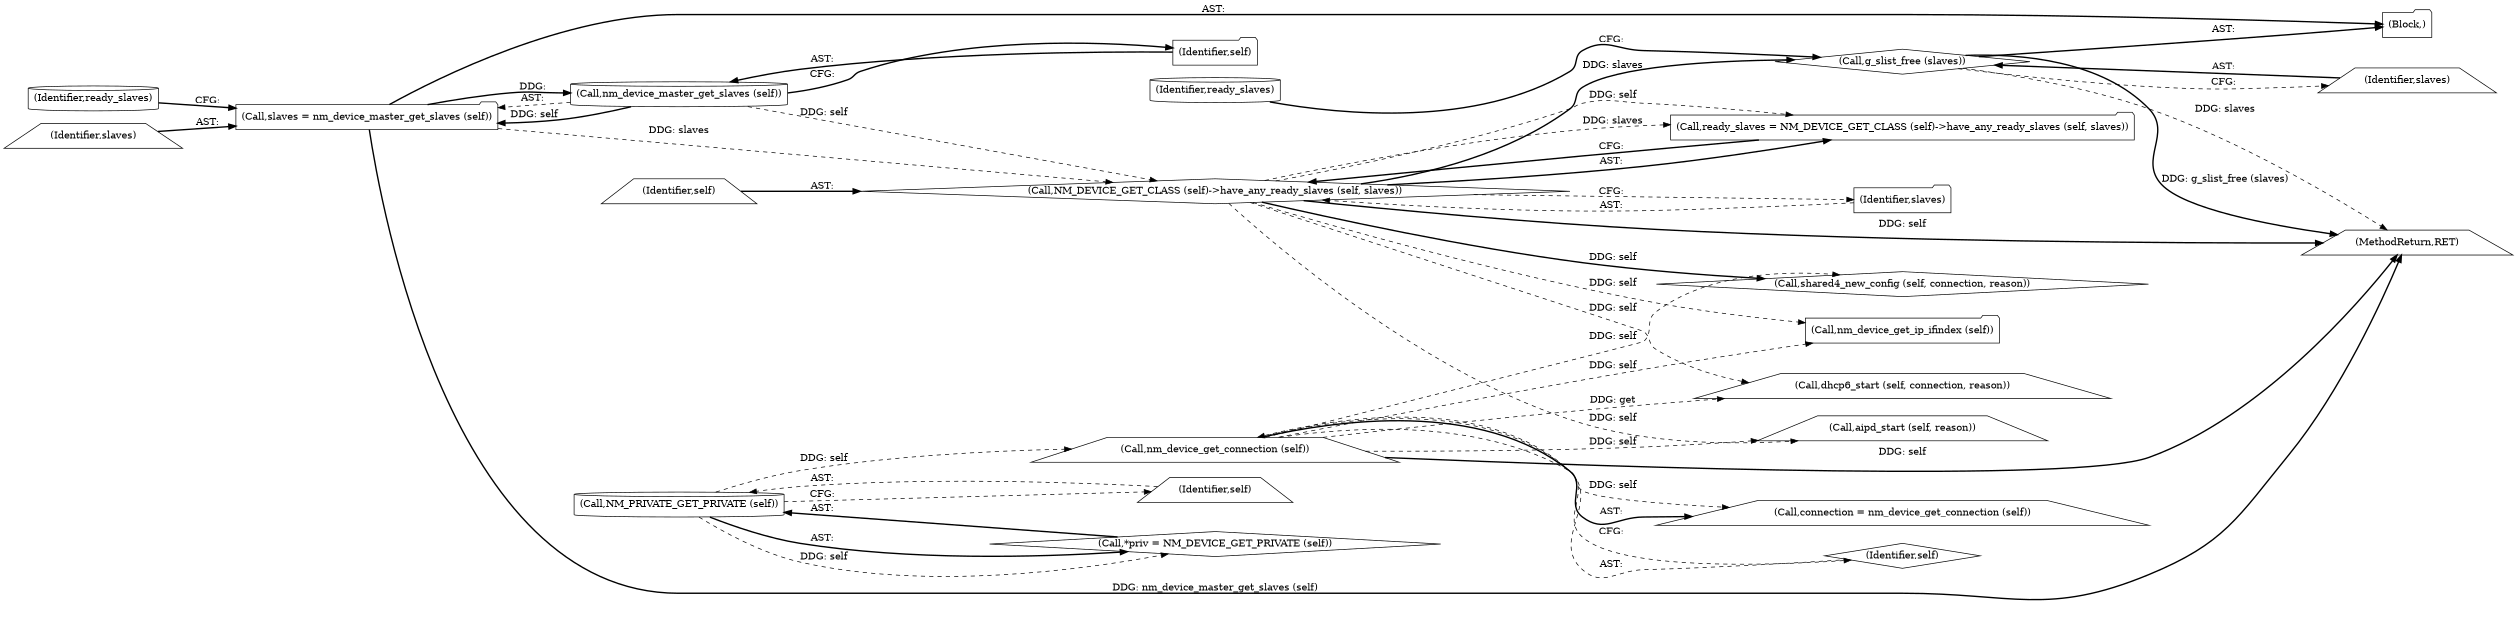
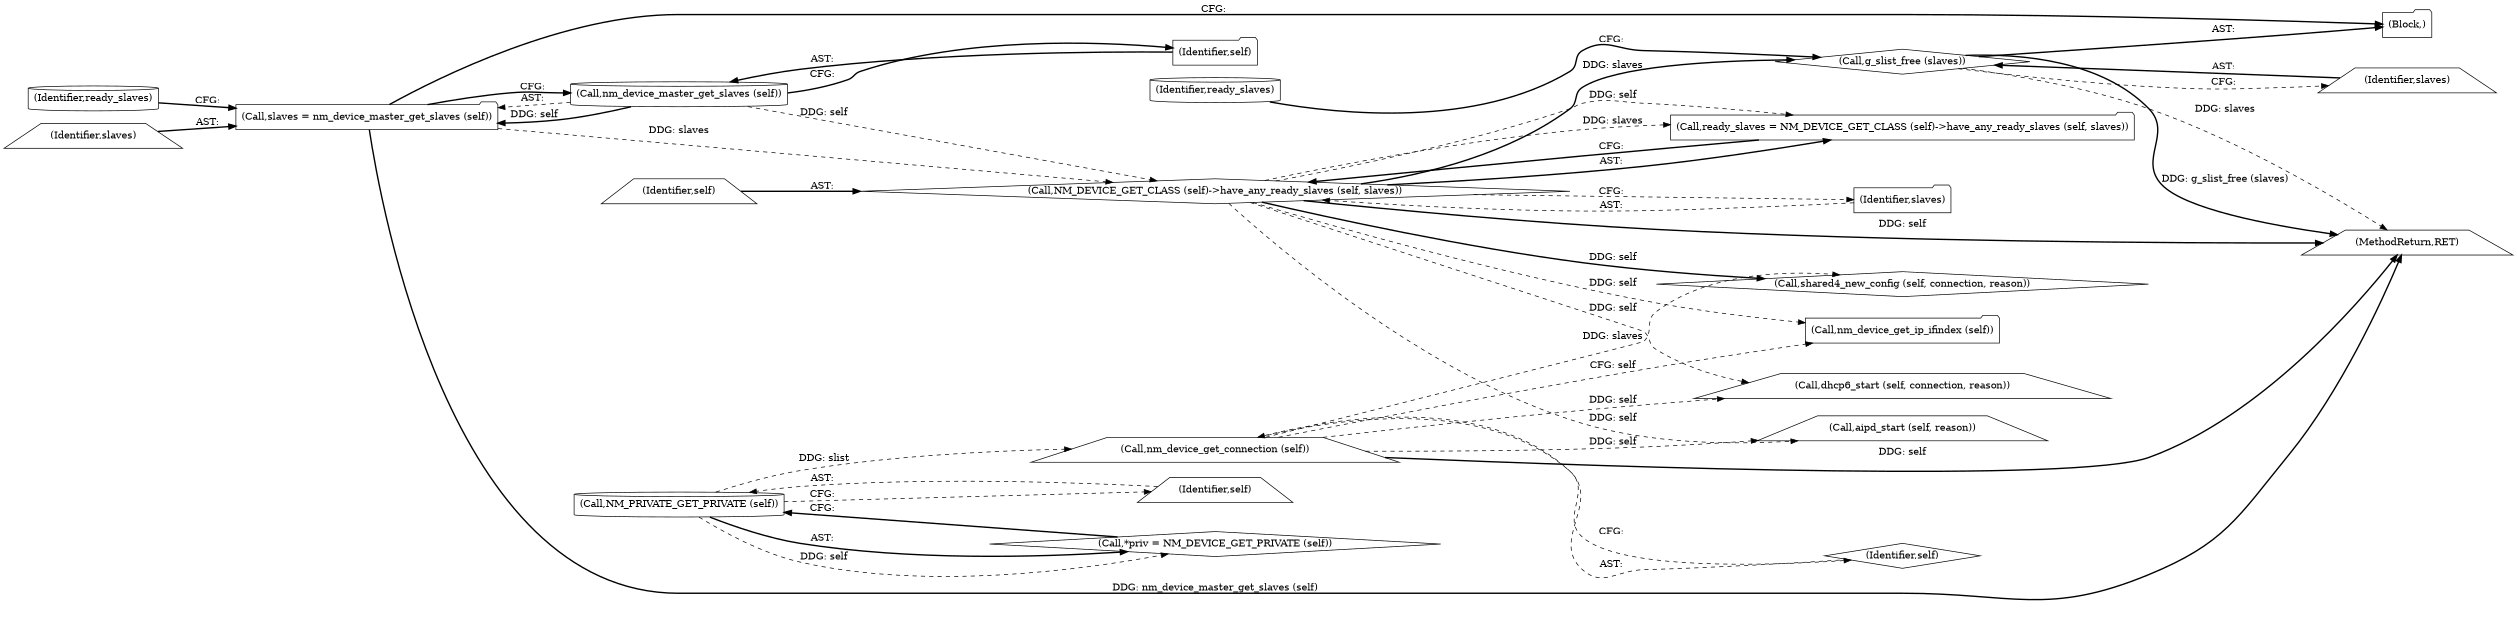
(1215, 9) -> (1215, 9)
(534, 87) -> (534, 87)
(1613, 336) -> (1613, 336)
(1613, 366) -> (1613, 366)
(1613, 400) -> (1613, 400)
(824, 458) -> (824, 458)
(824, 508) -> (824, 508)
(1902, 513) -> none
